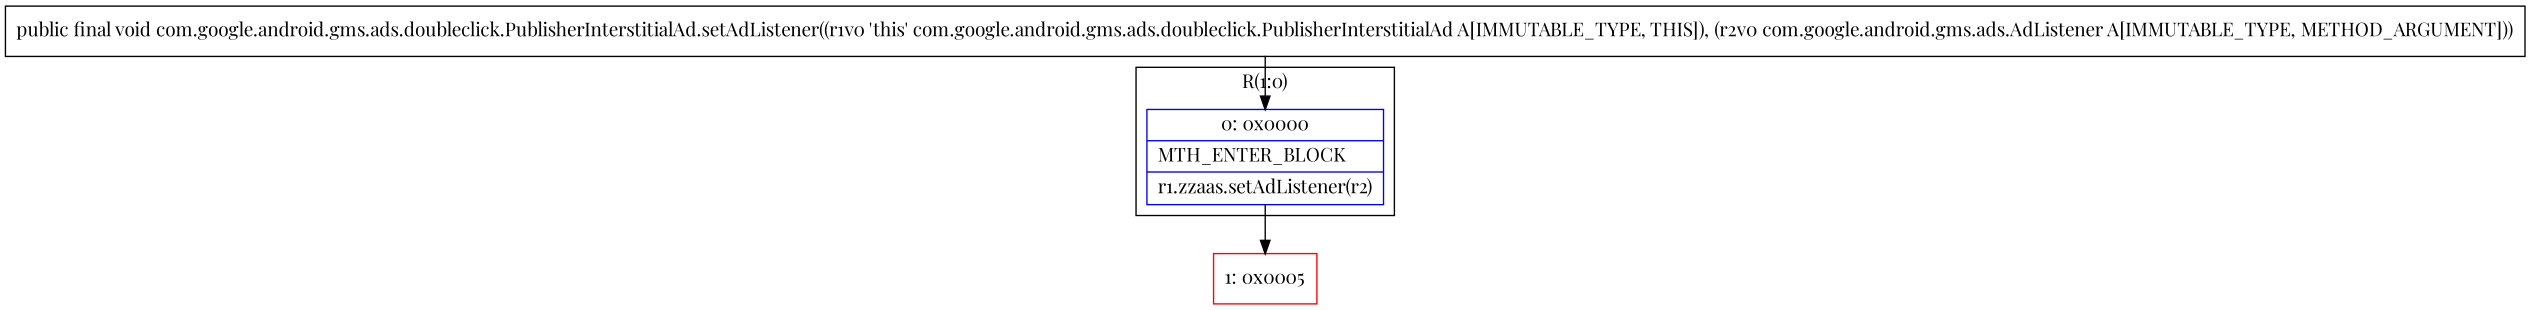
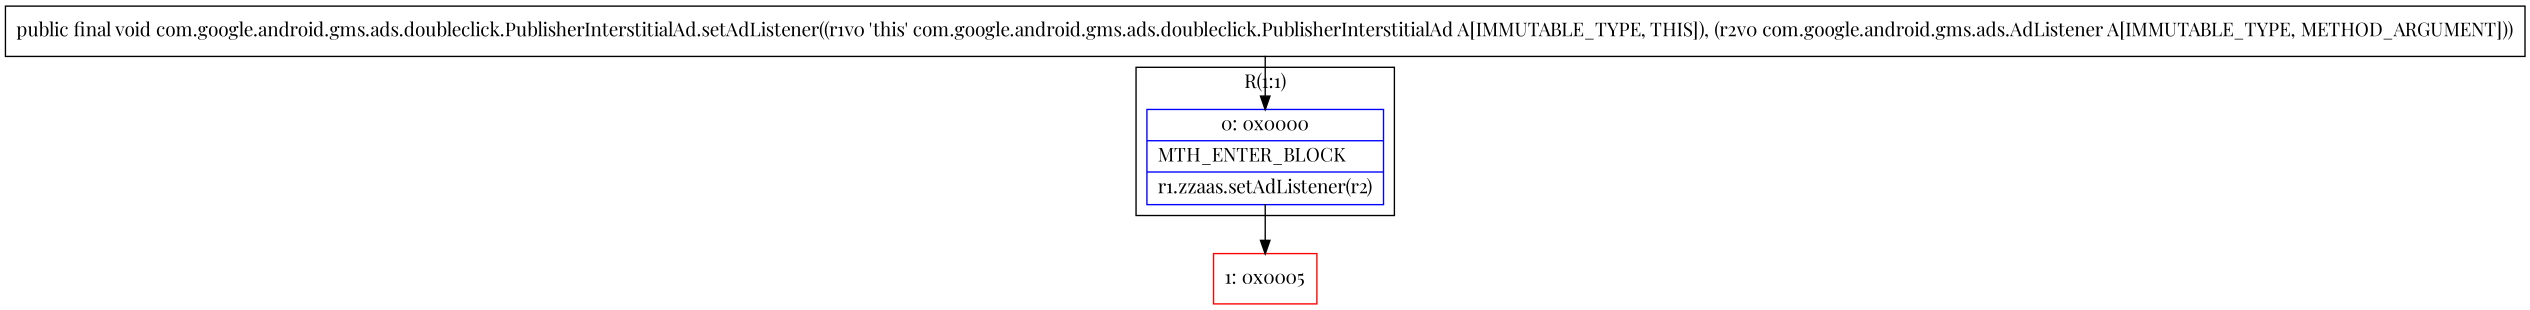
(1265, 83) -> (1265, 83)
